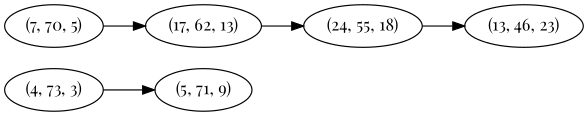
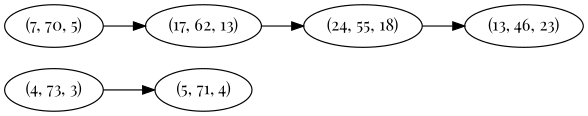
(203, 90) -> (203, 90)
